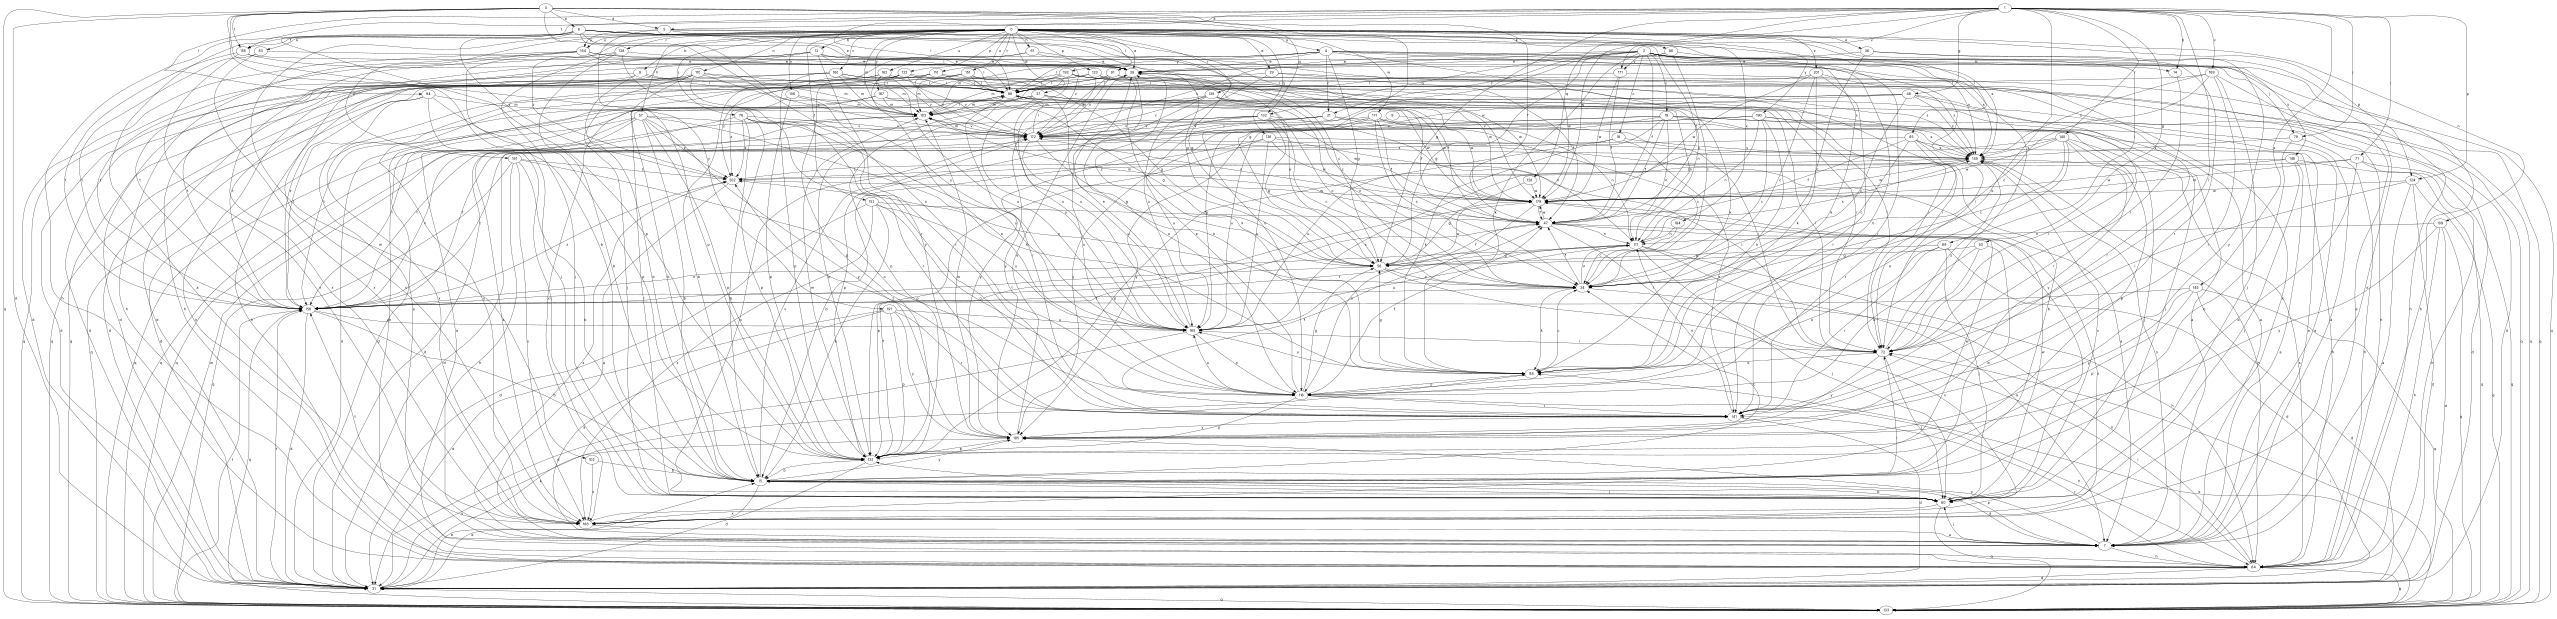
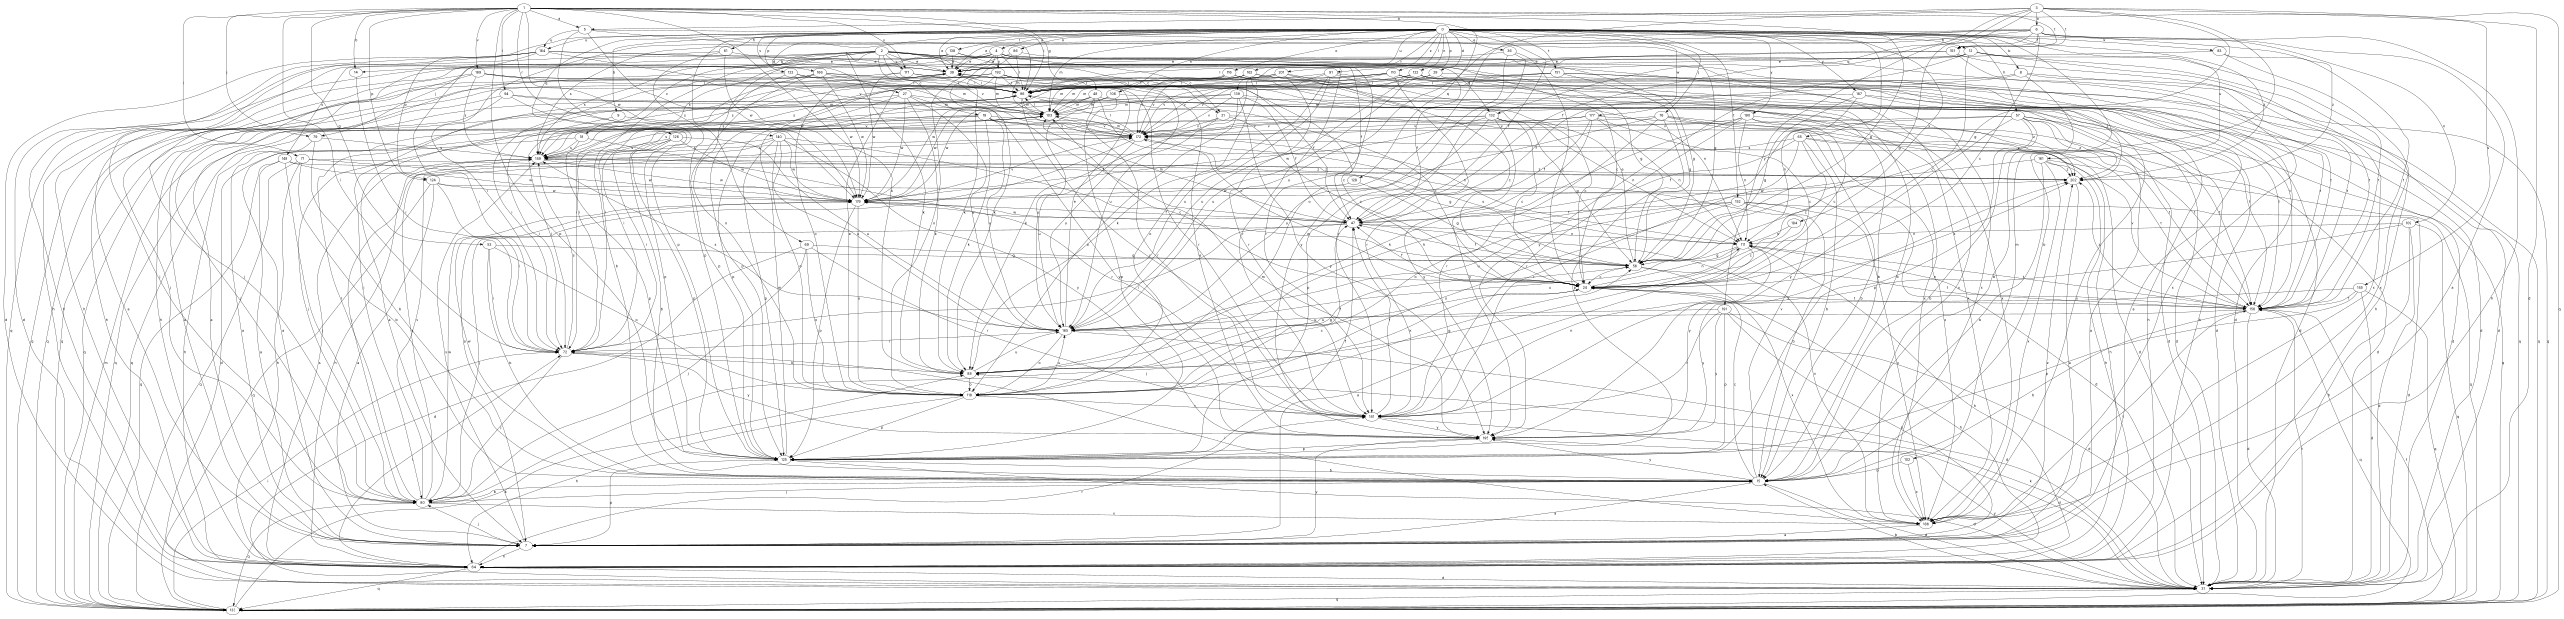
none -> (995, 32)
